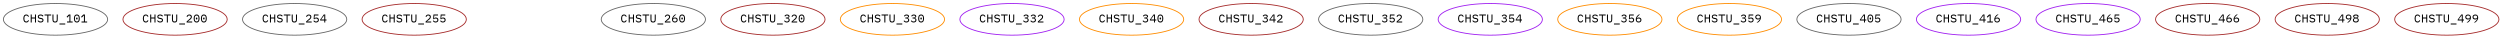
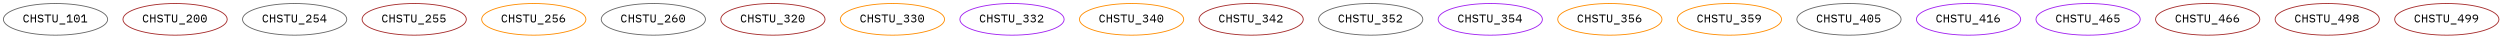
none -> (534, 19)
